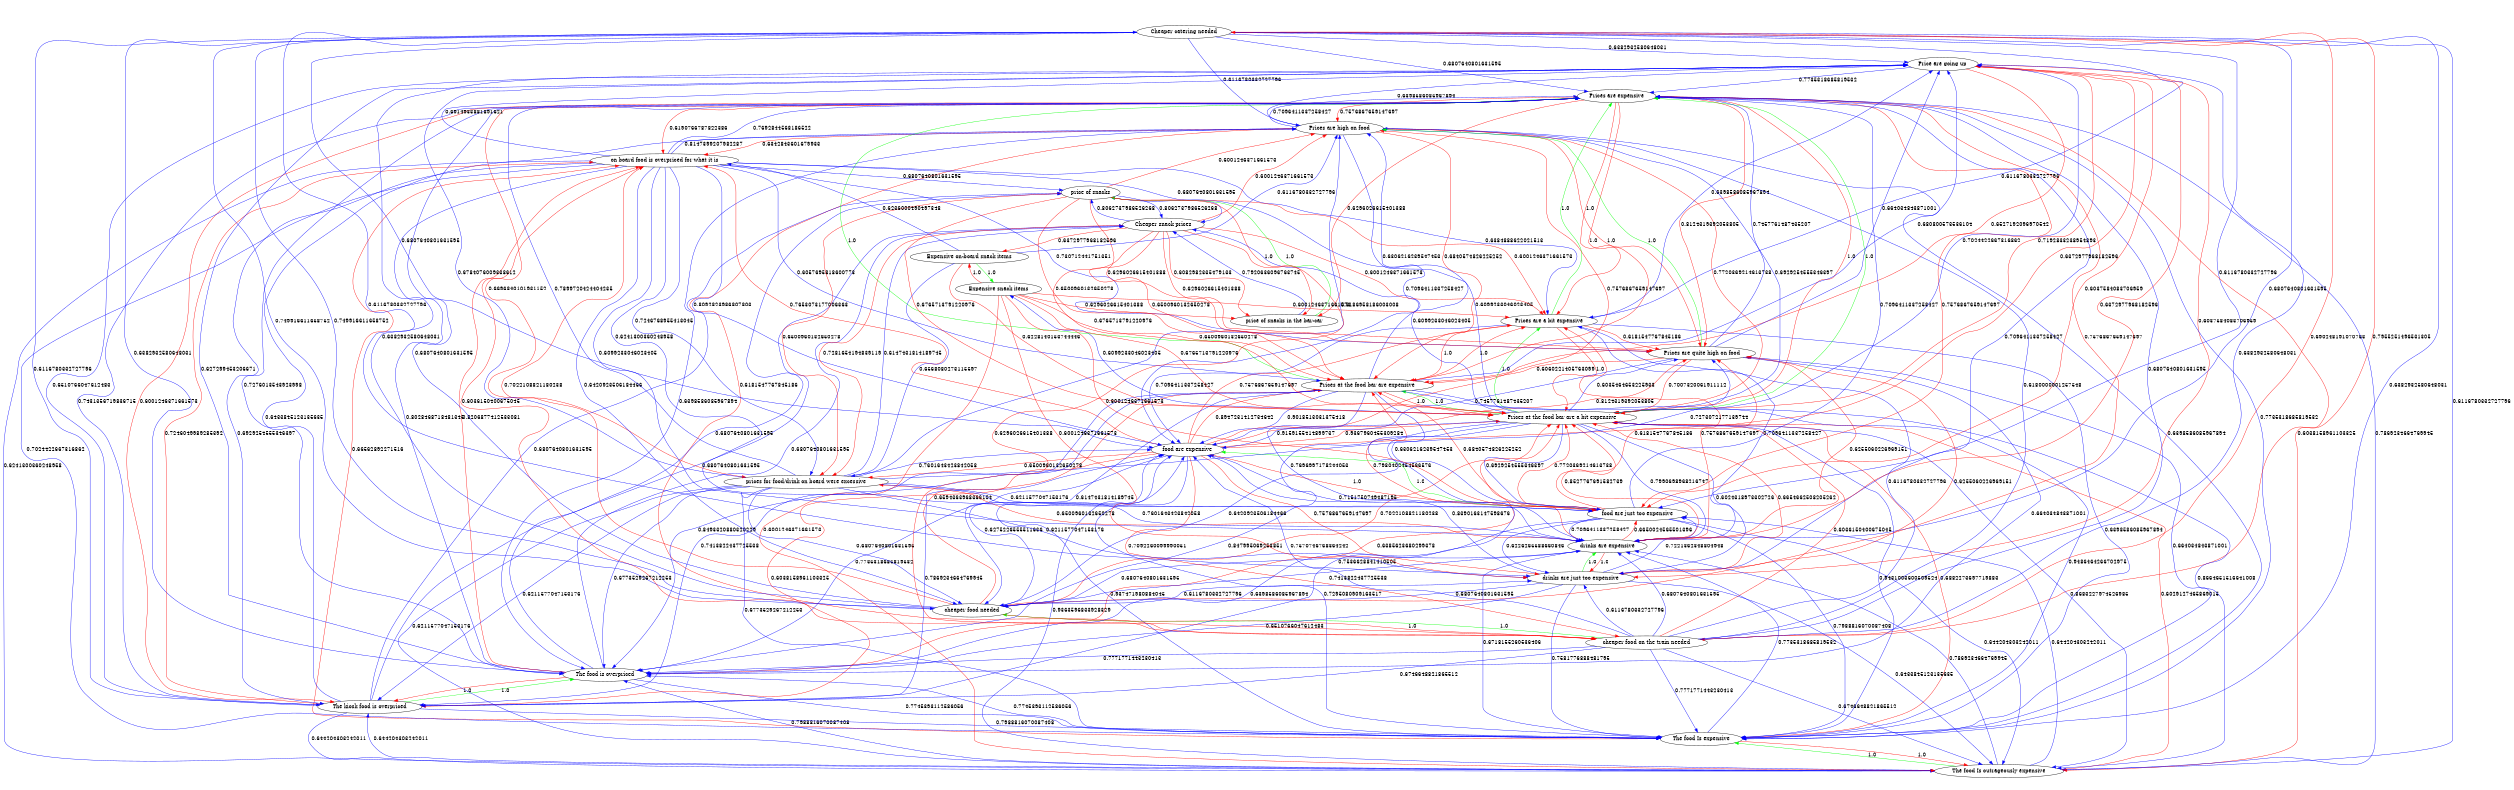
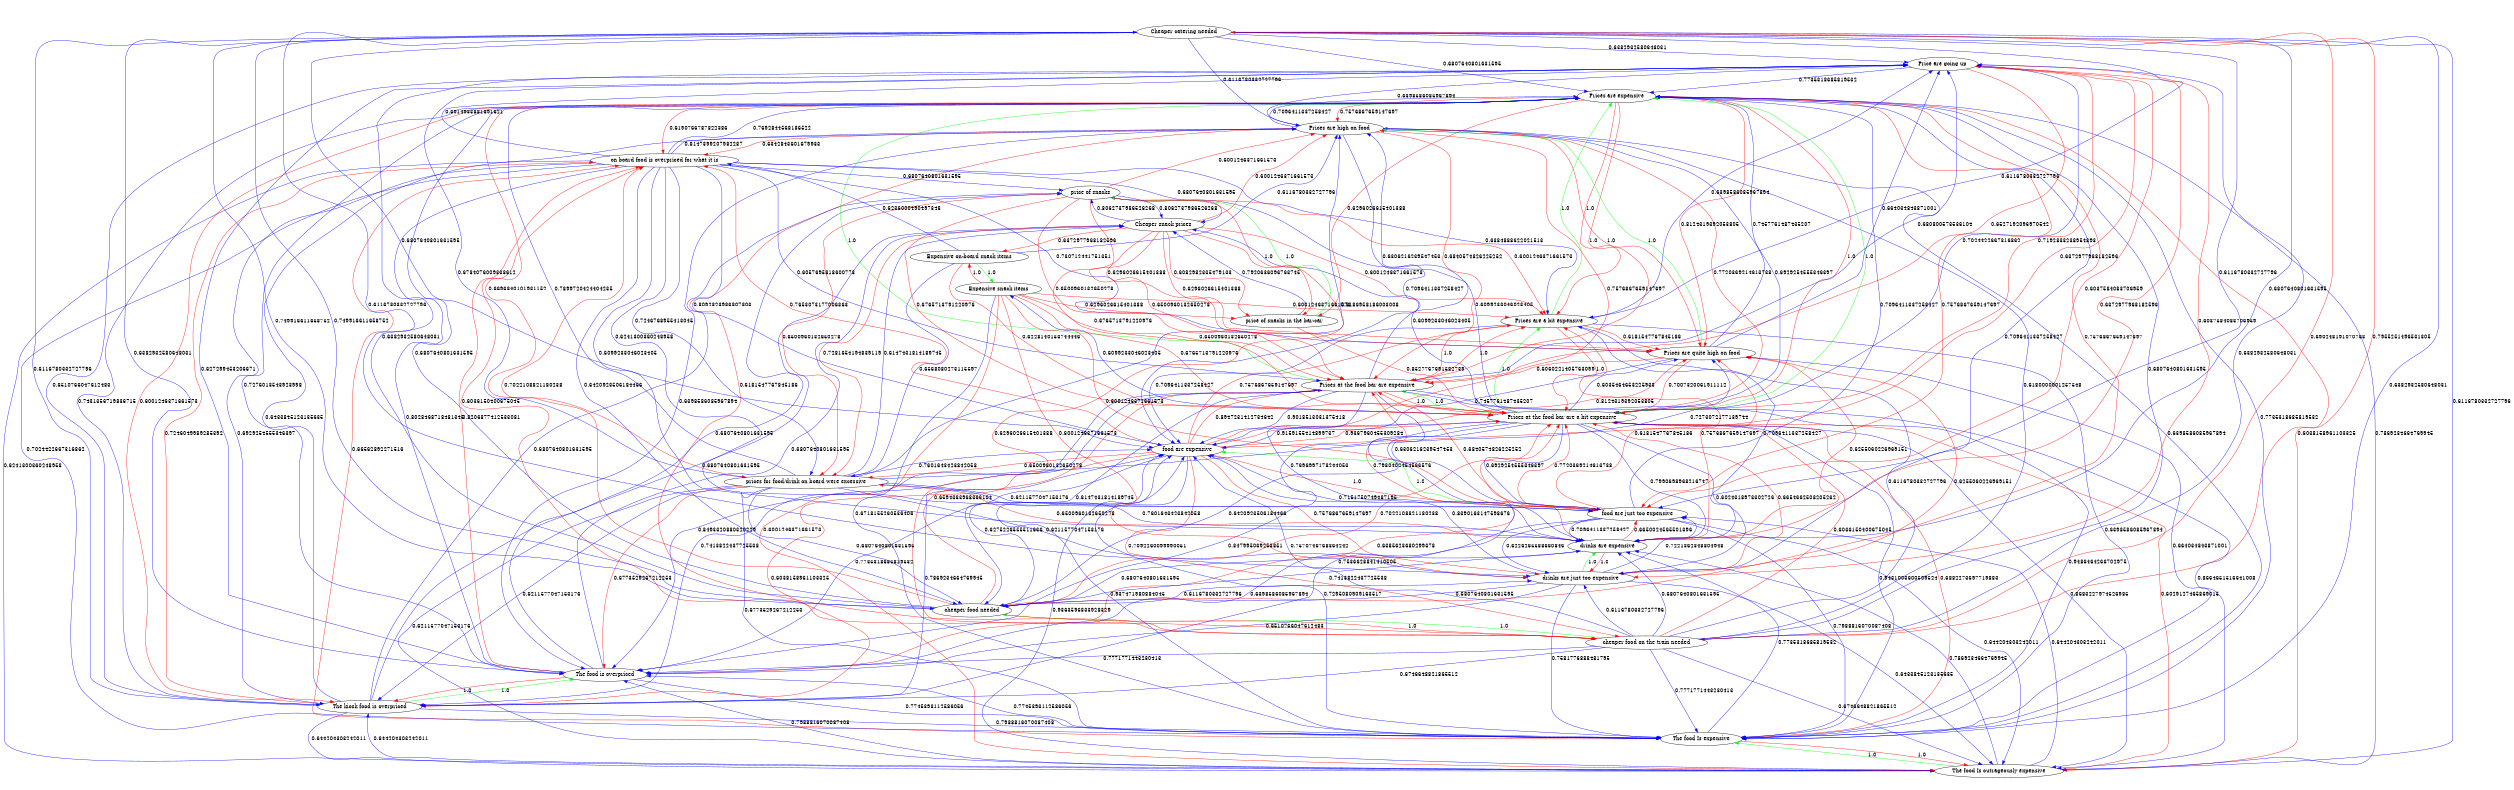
(1607, 499) -> (1402, 371)
(638, 540) -> (638, 540)
(1595, 662) -> none
(1483, 682) -> (1086, 666)
